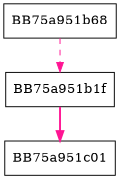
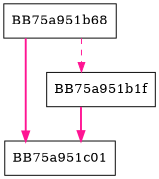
none -> (26, 85)
